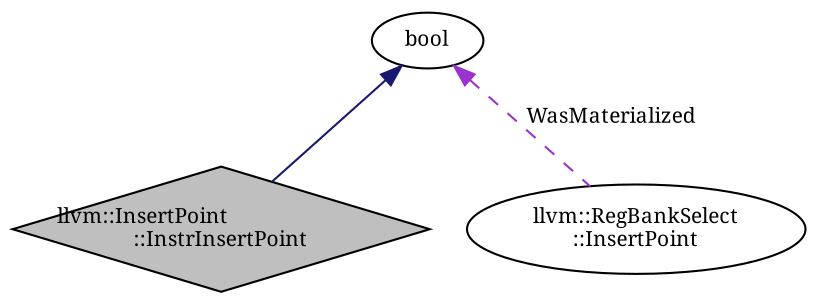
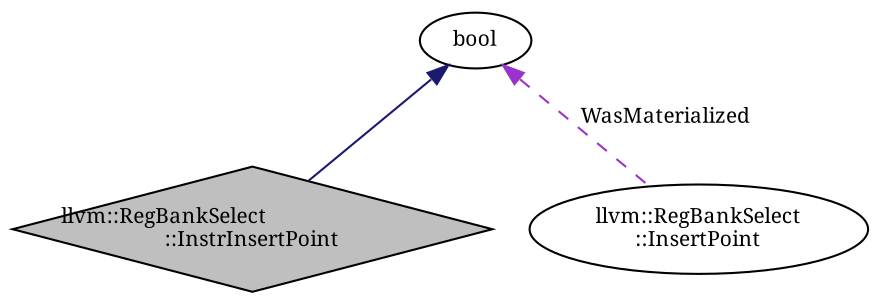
(221, 229) -> (252, 229)
